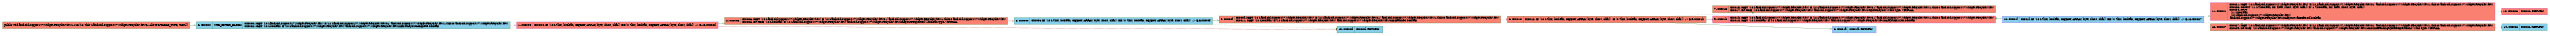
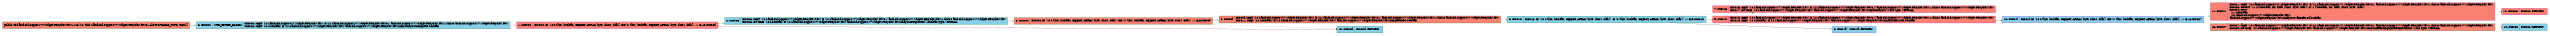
(1854, 9) -> (1854, 9)
(1999, 18) -> (1998, 21)
(1607, 20) -> (1607, 20)
(866, 21) -> (866, 21)
(1113, 21) -> (1113, 21)
